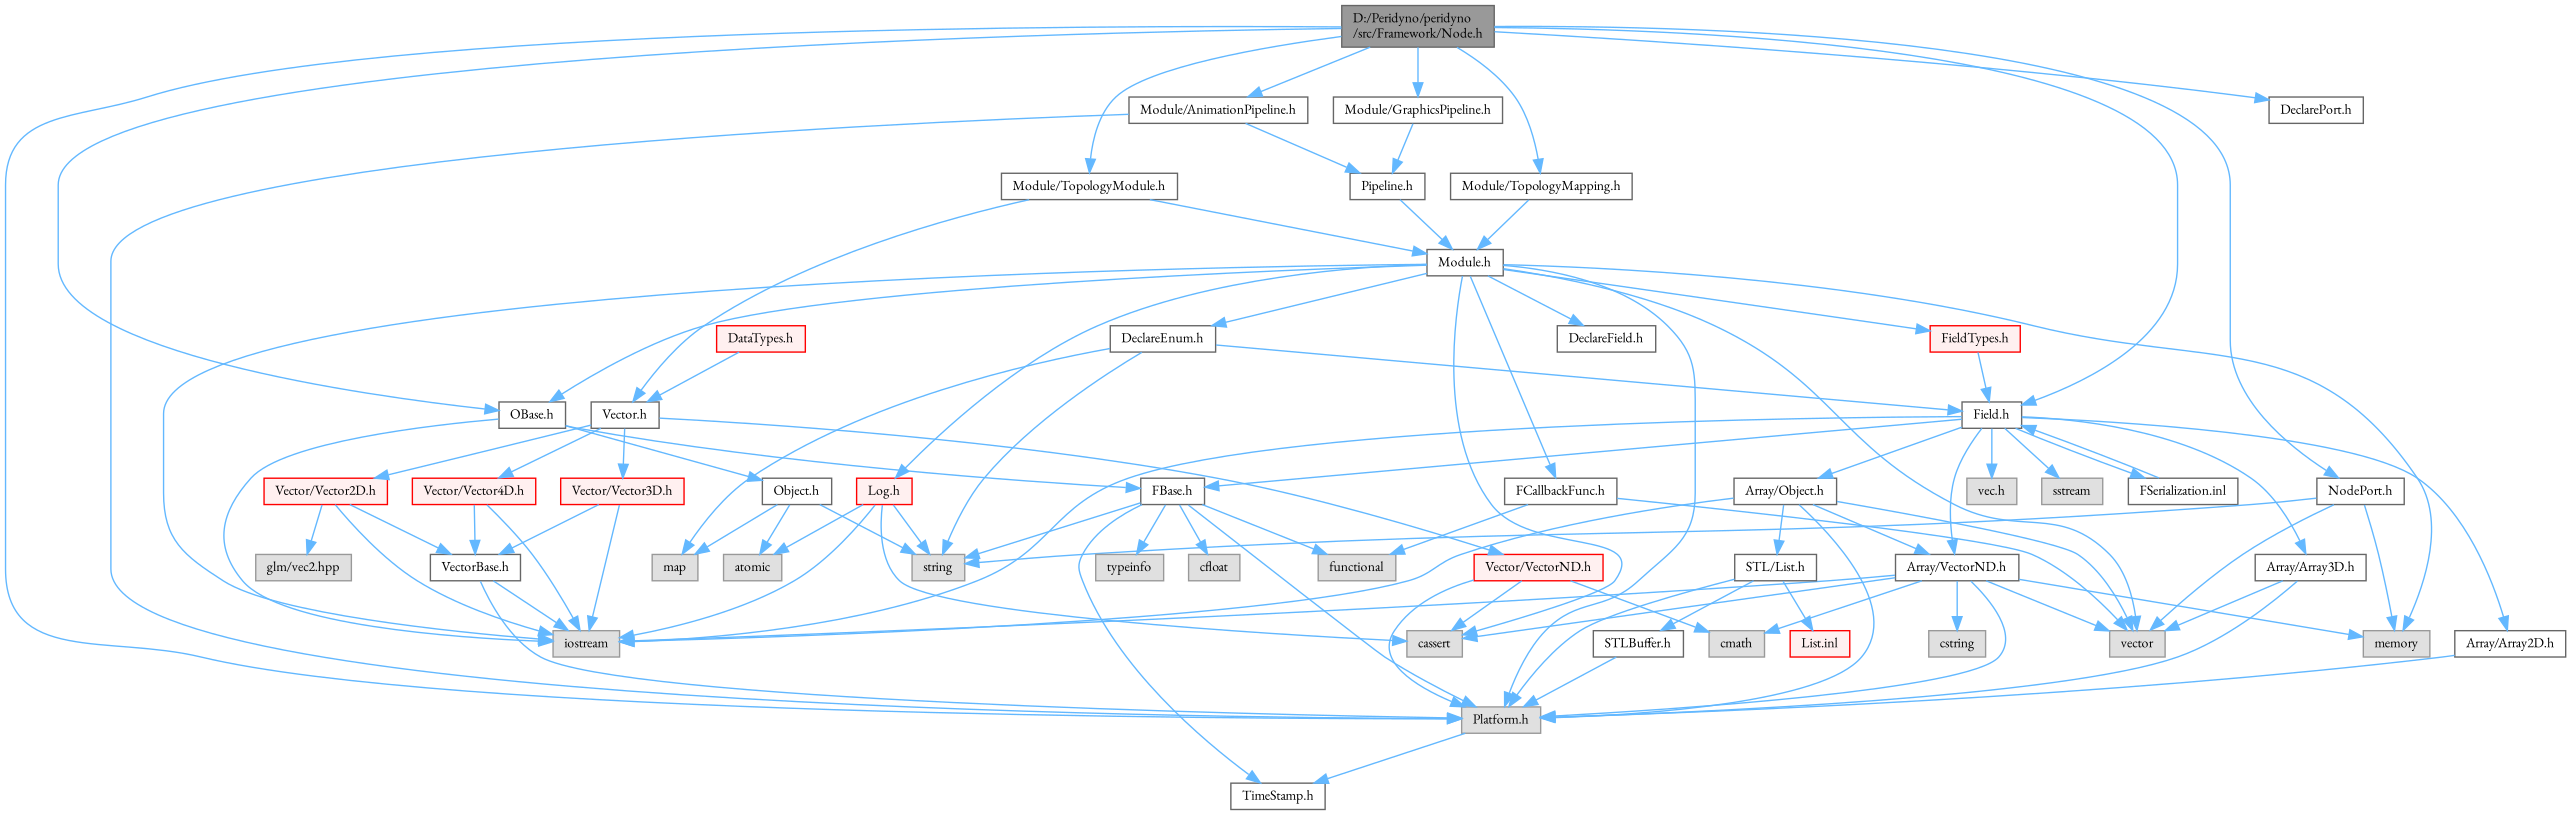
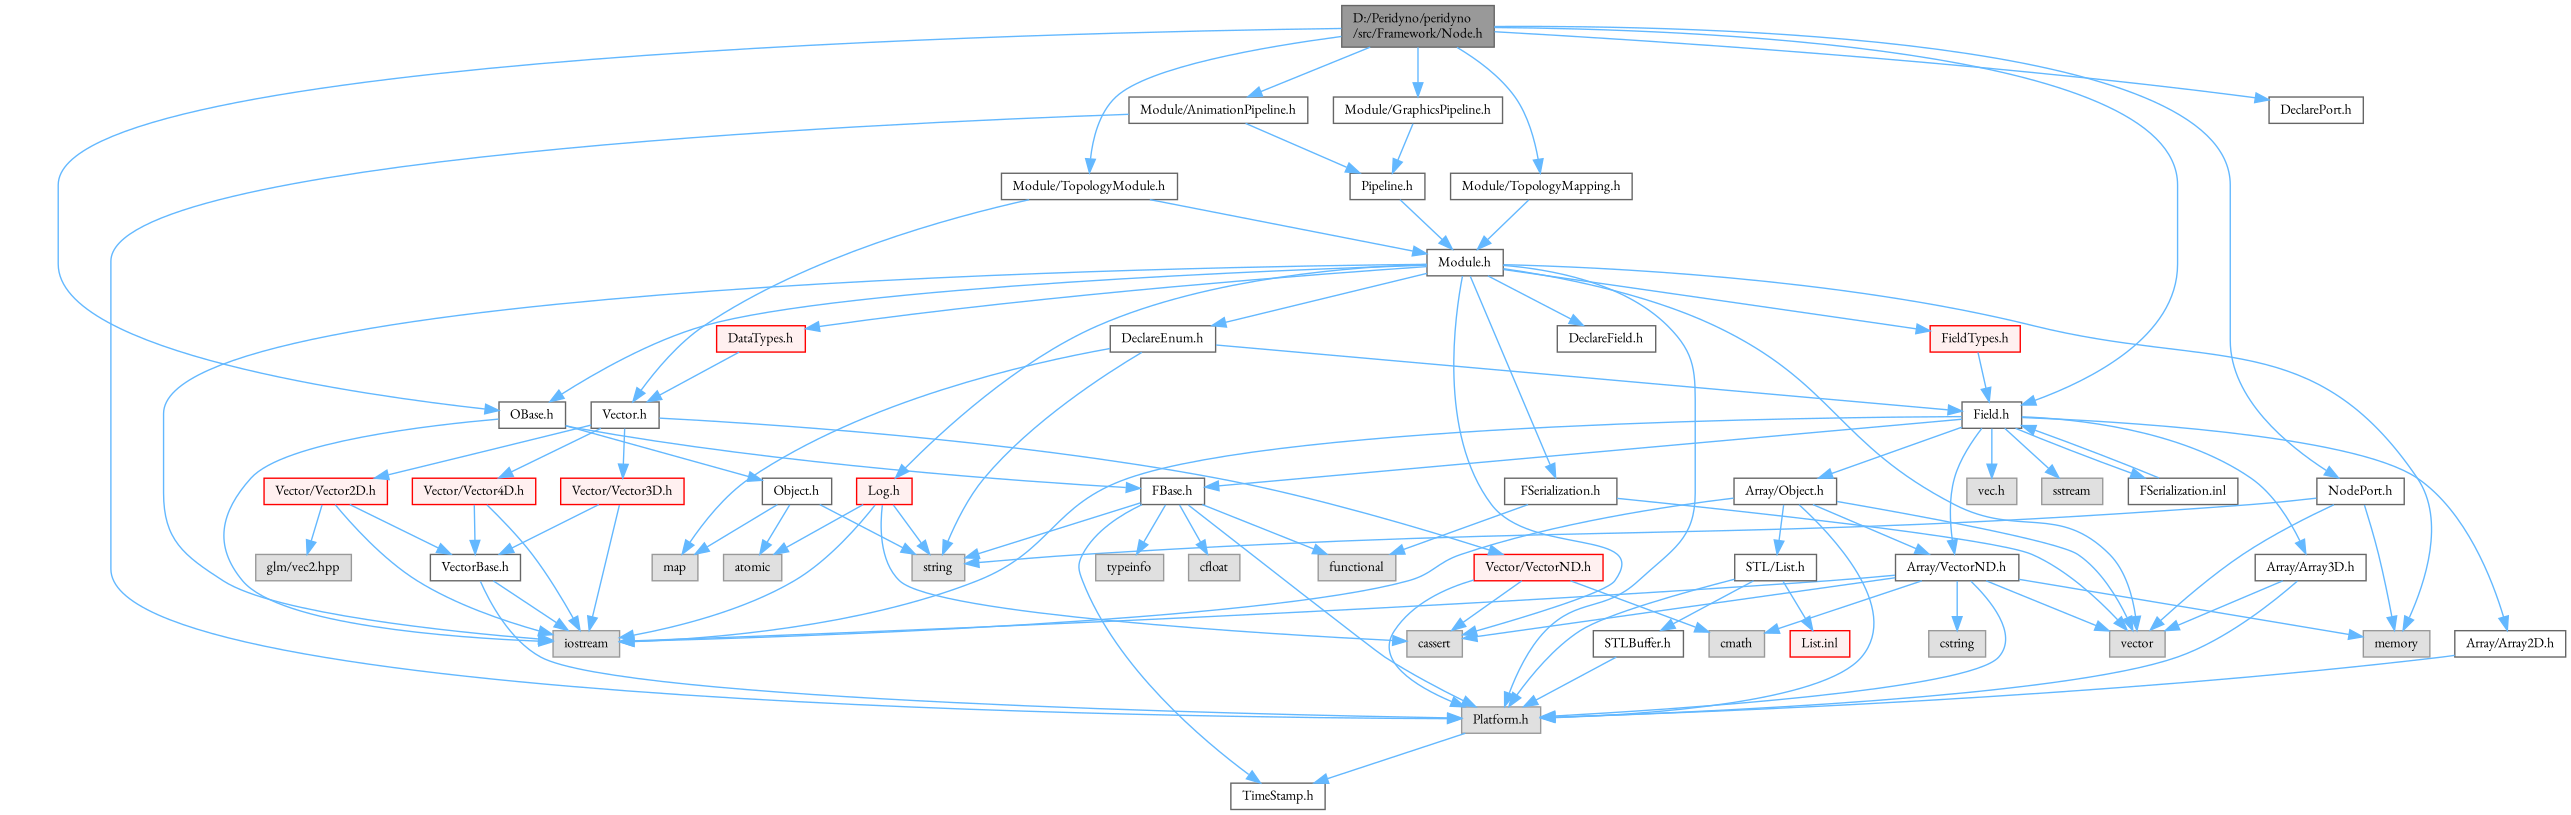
none -> (1123, 292)
(6, 430) -> none
(1561, 491) -> (1561, 491)
